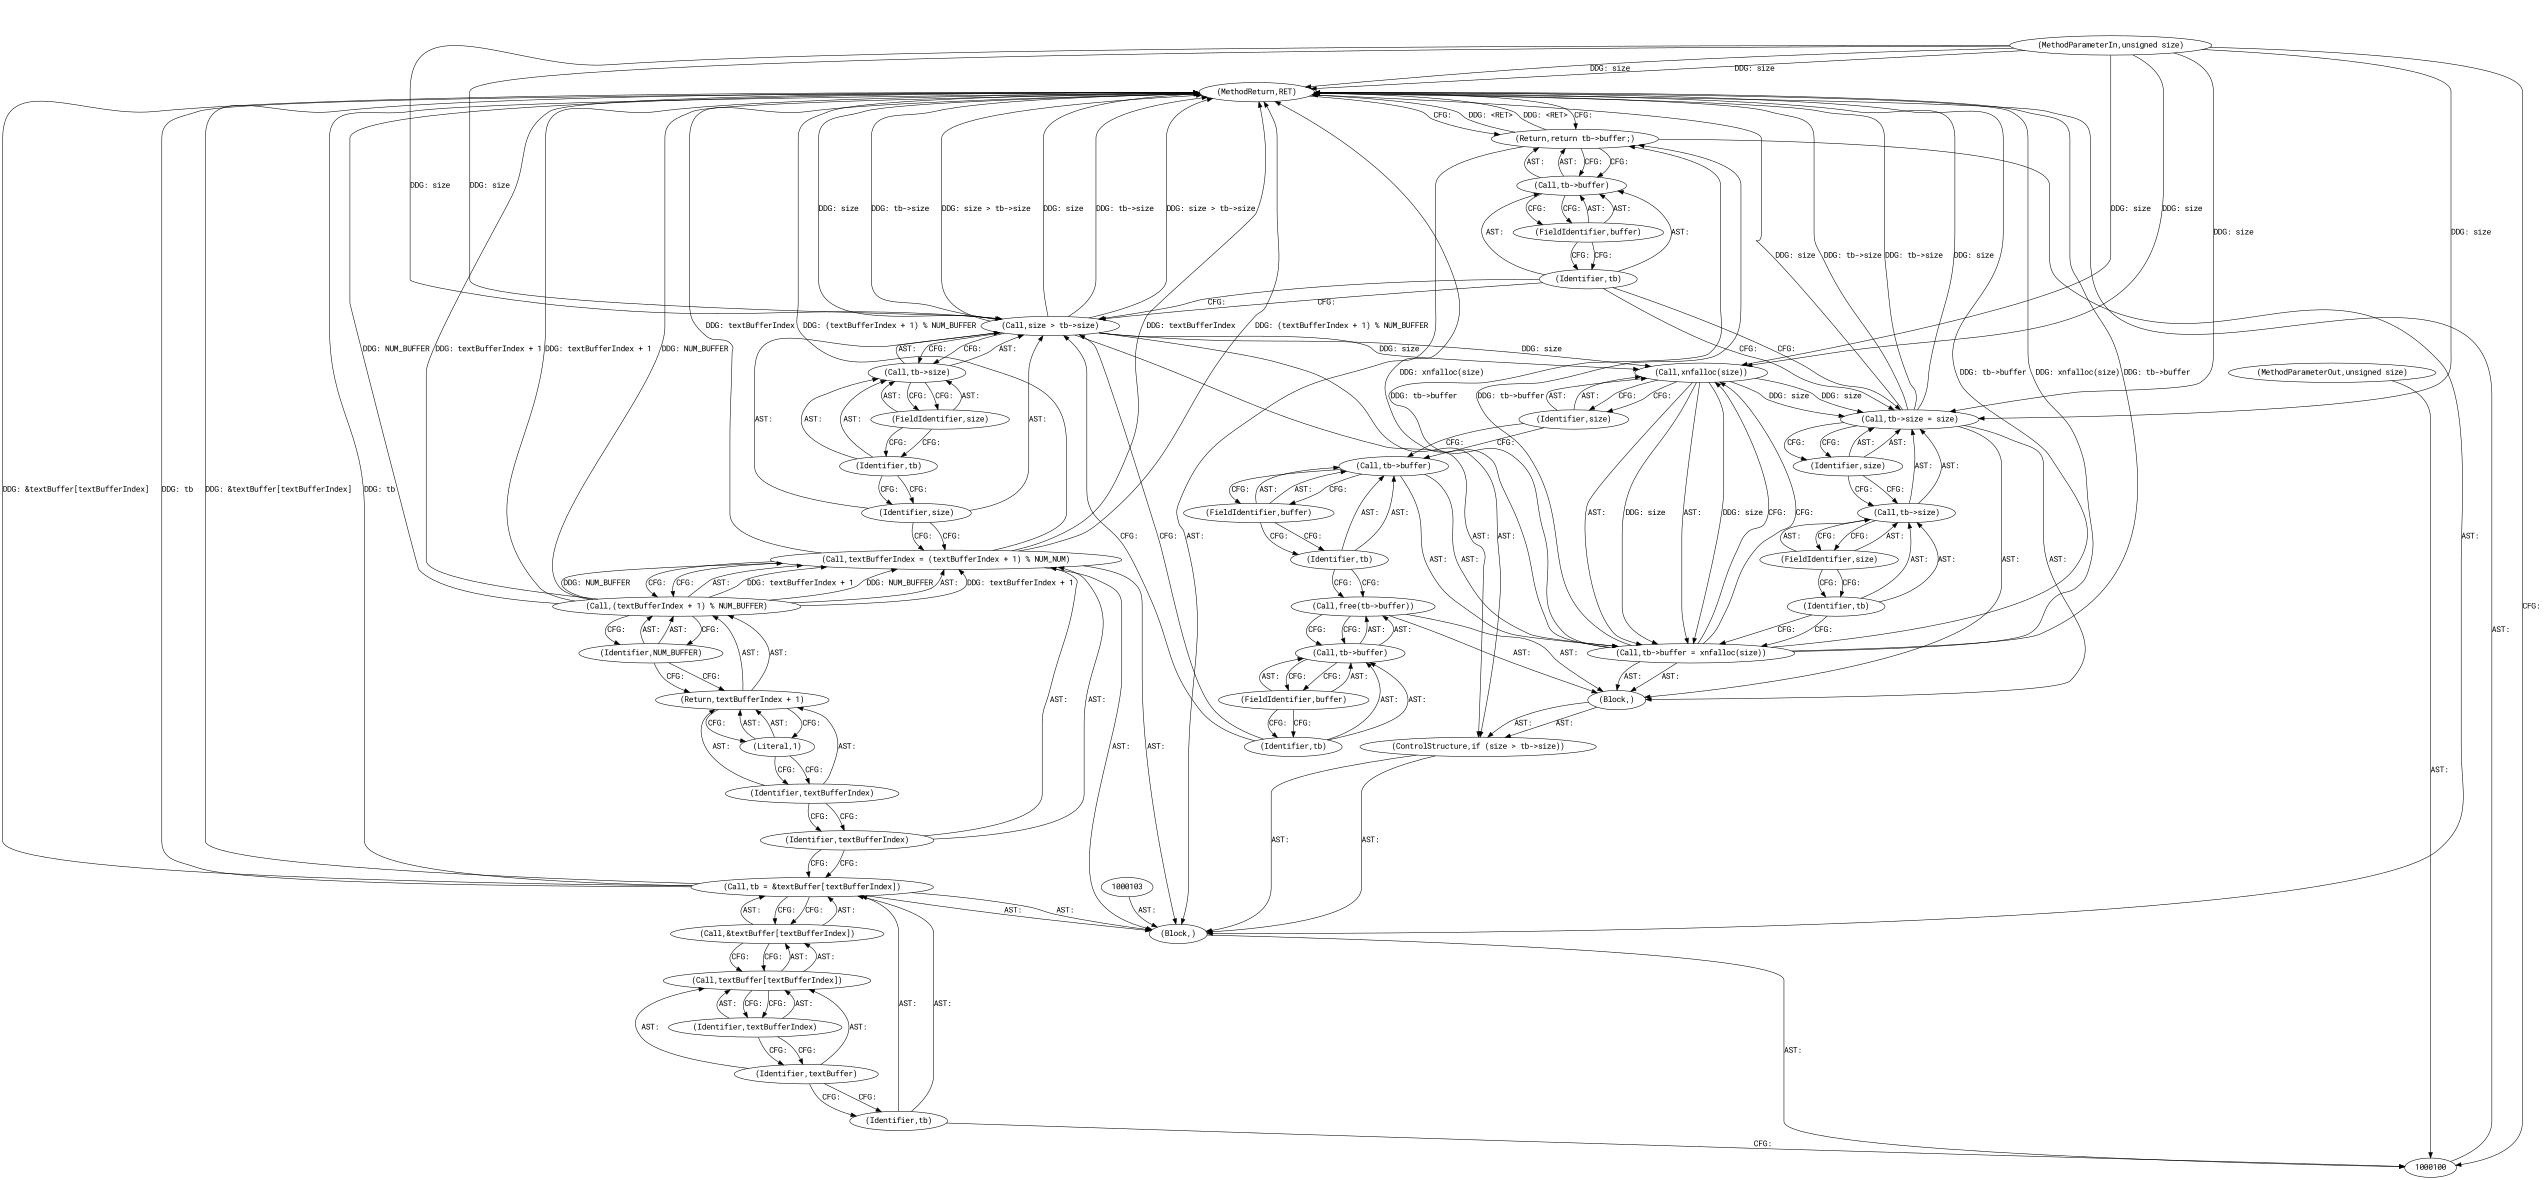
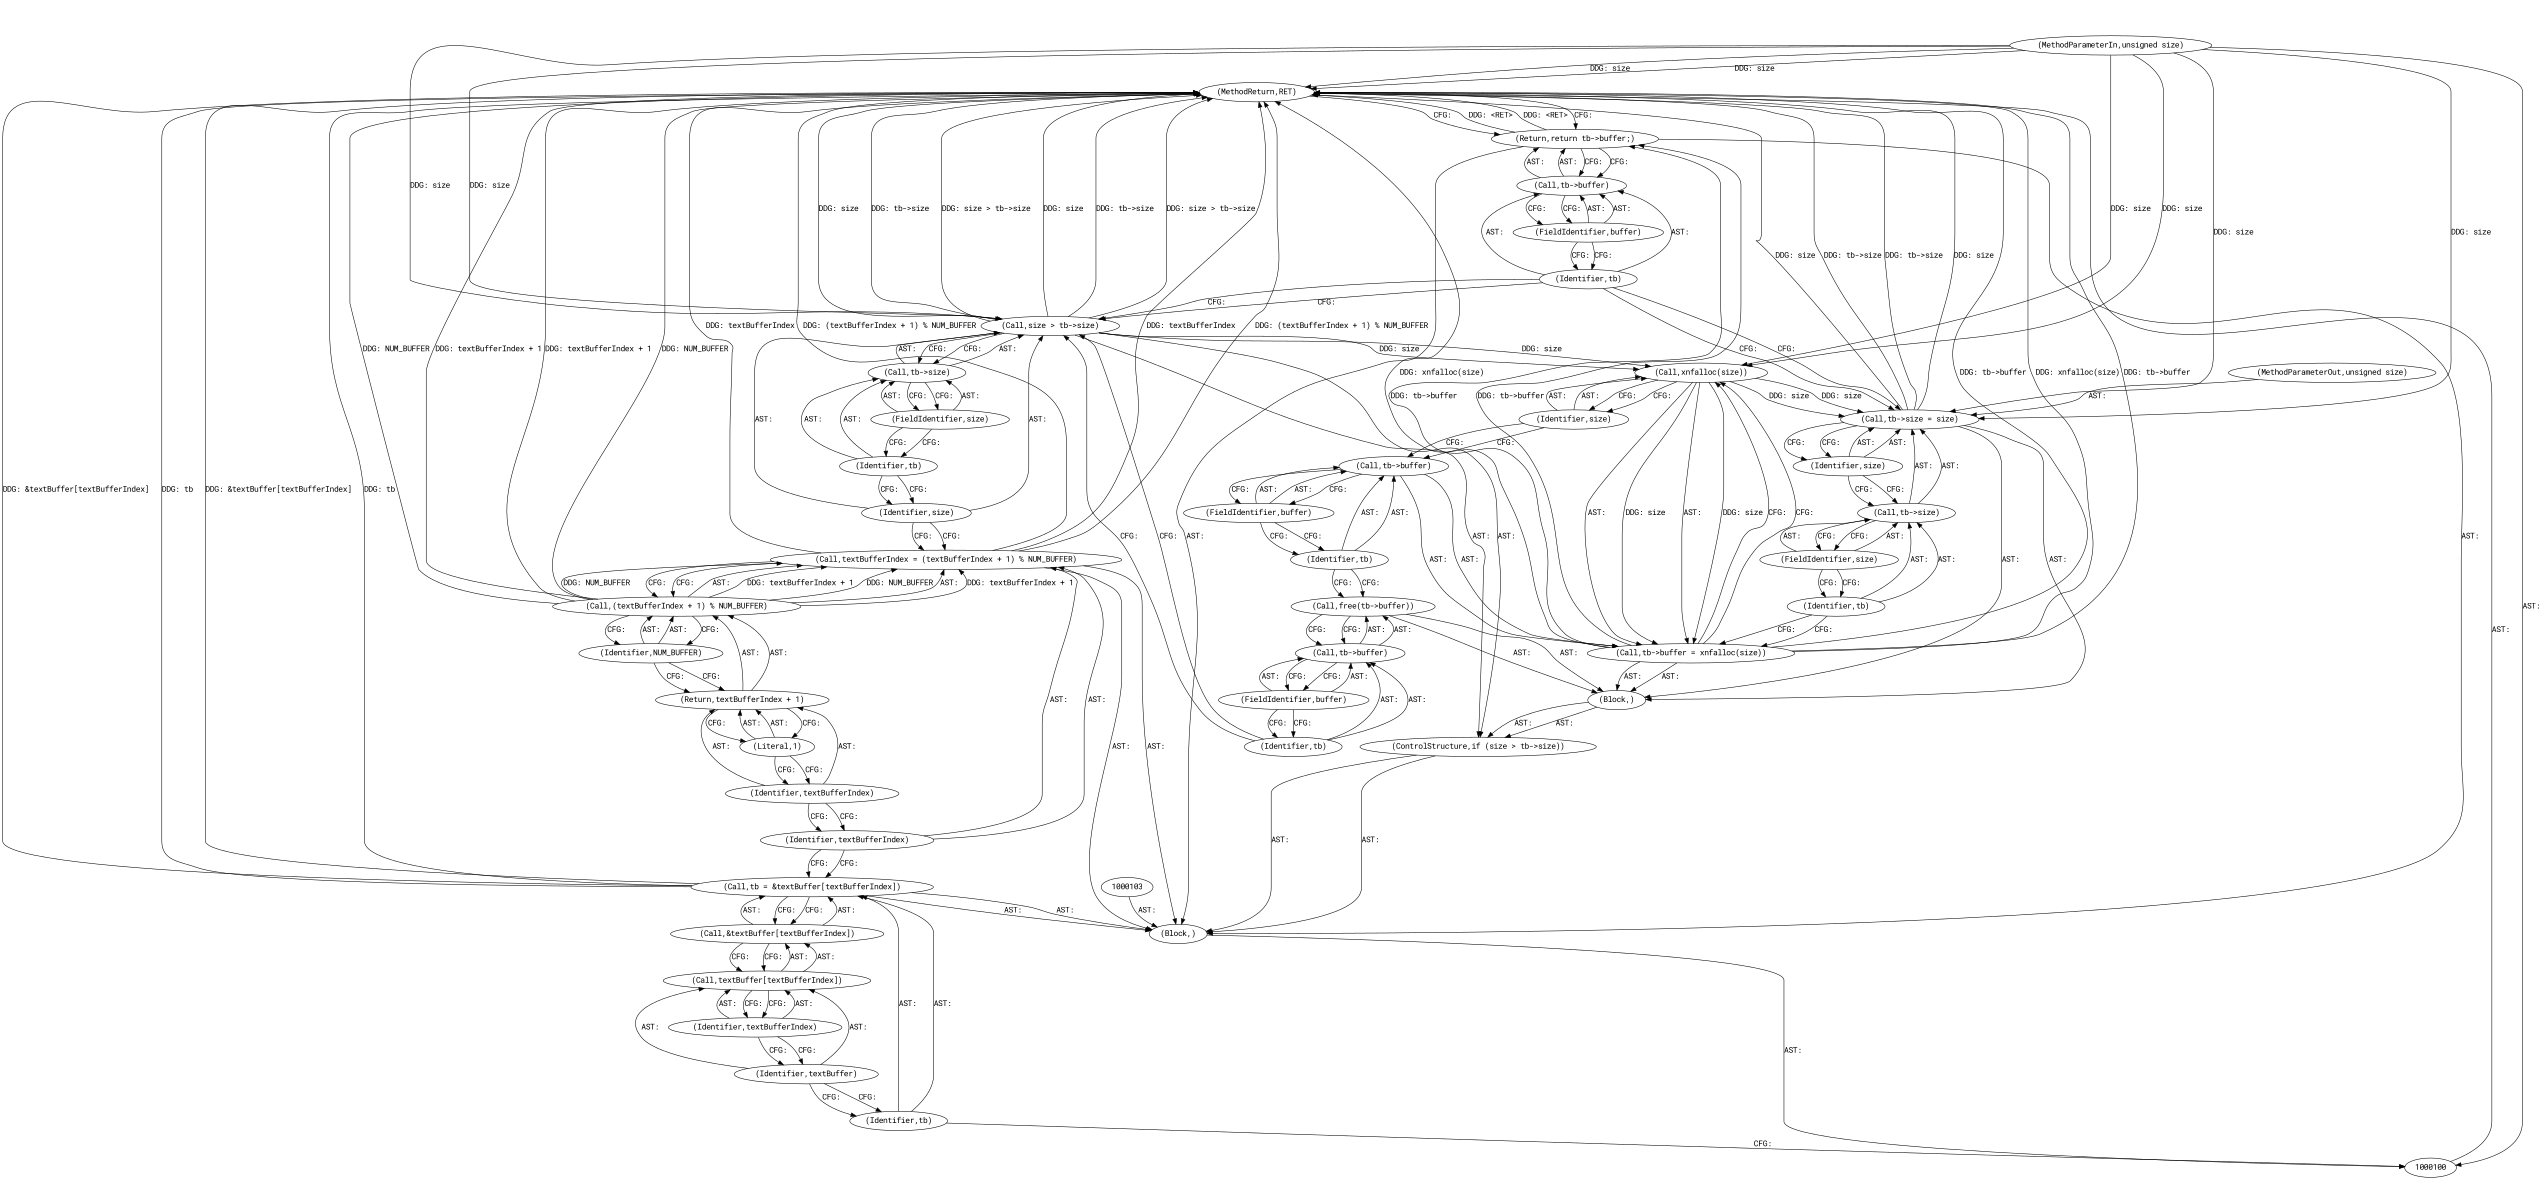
(946, 560) -> (946, 560)
(2534, 607) -> (2534, 607)
(2431, 756) -> (2115, 387)
